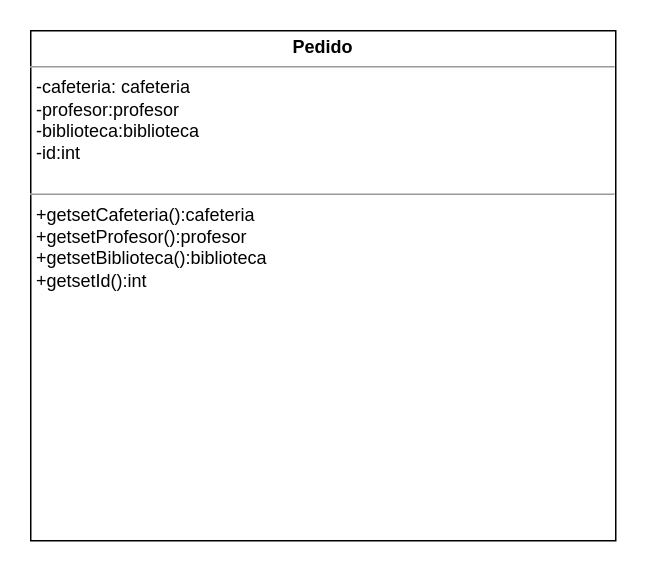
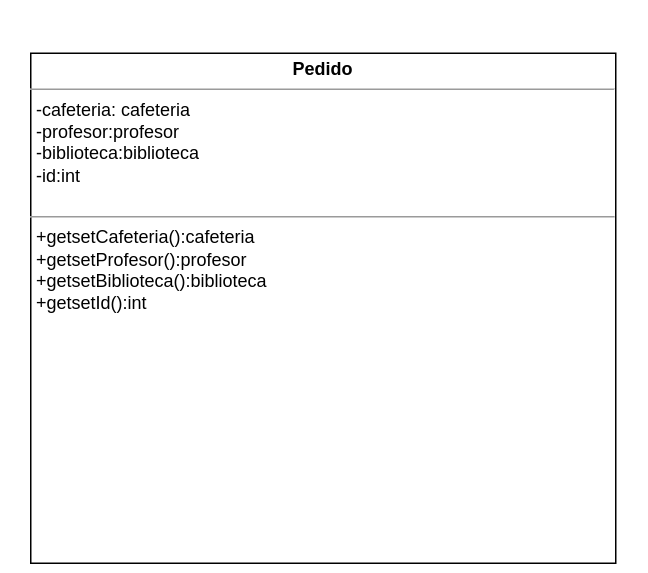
(323, 286) -> (323, 308)
